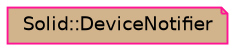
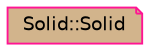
(118, 26) -> (75, 26)
